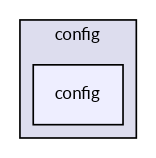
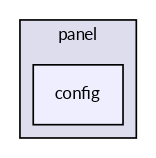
(78, 36) -> (78, 36)
